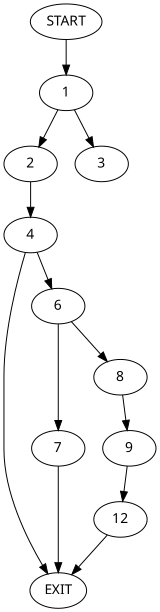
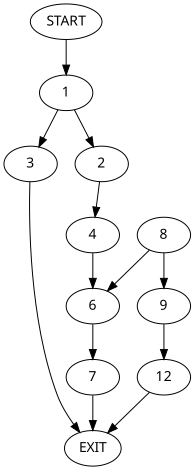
(86, 338) -> (132, 267)
(4, 412) -> (36, 306)
